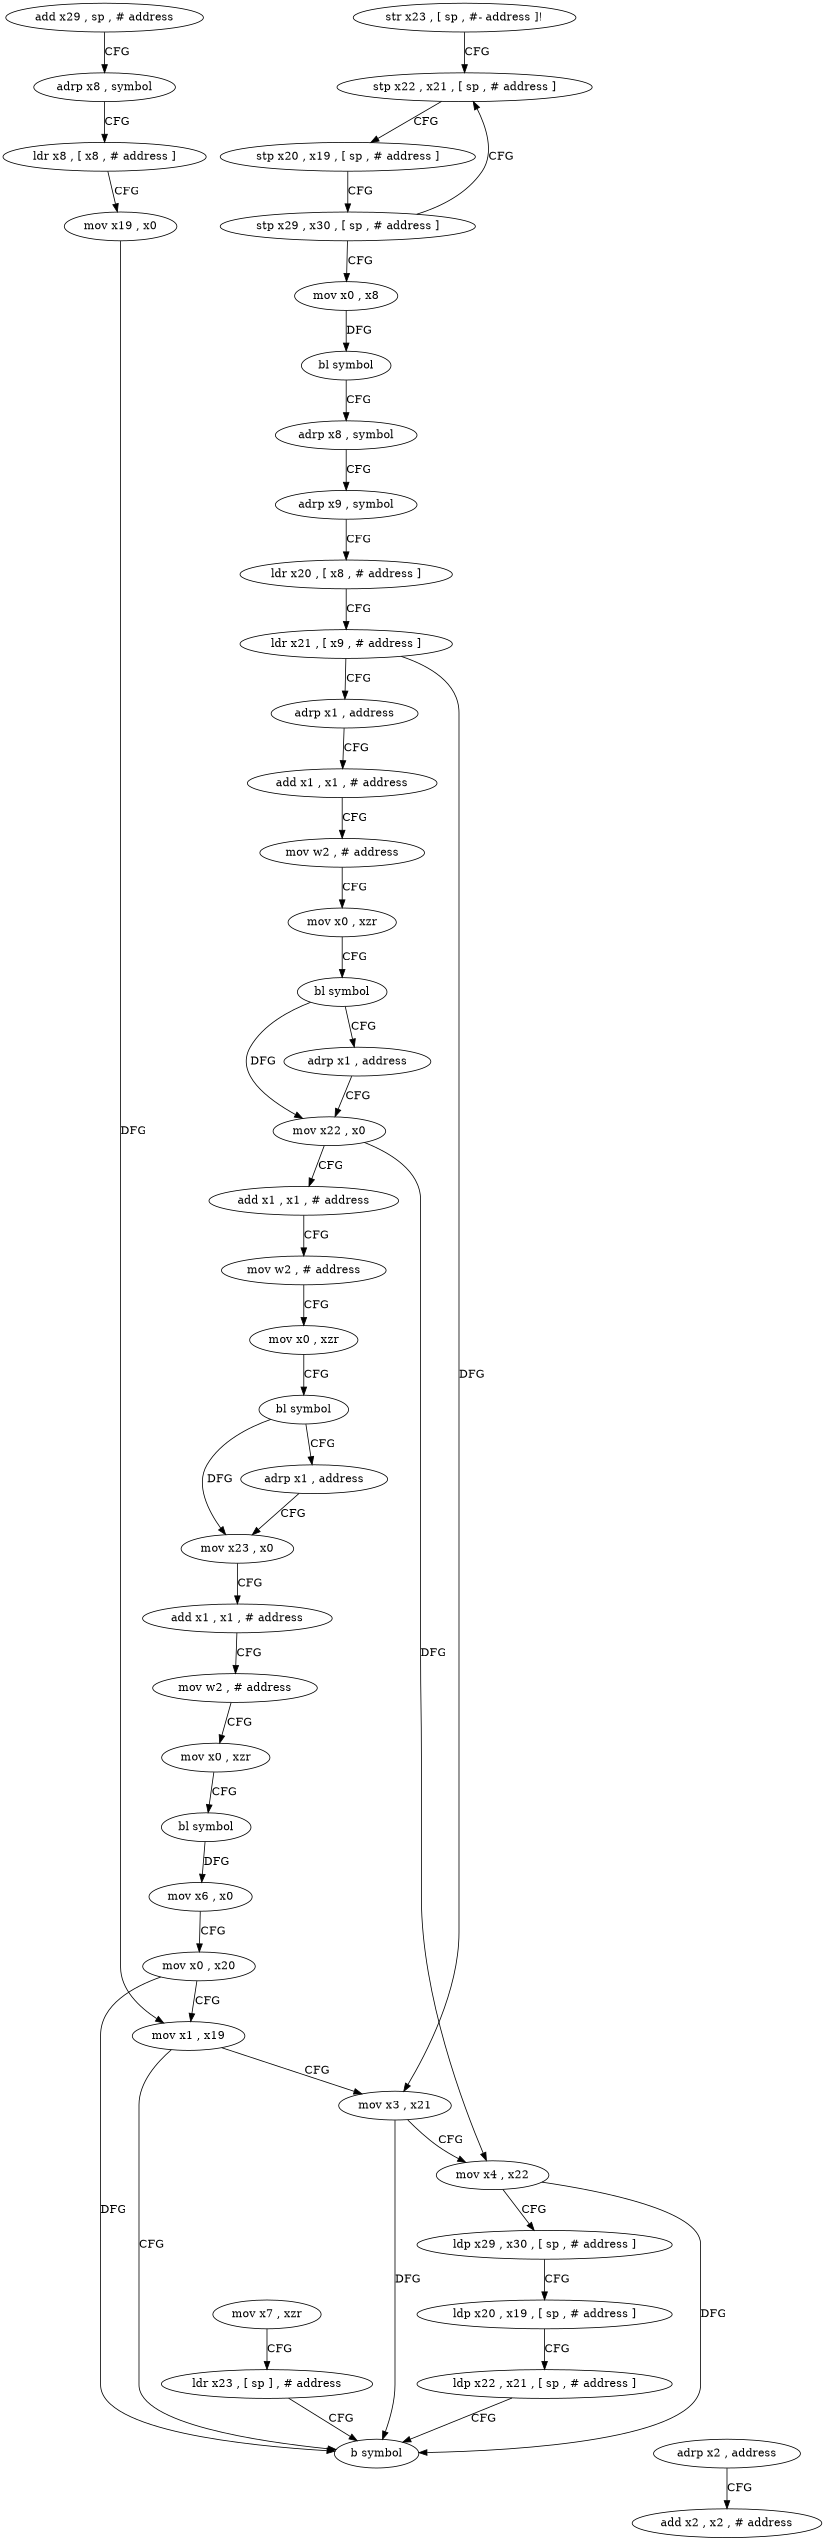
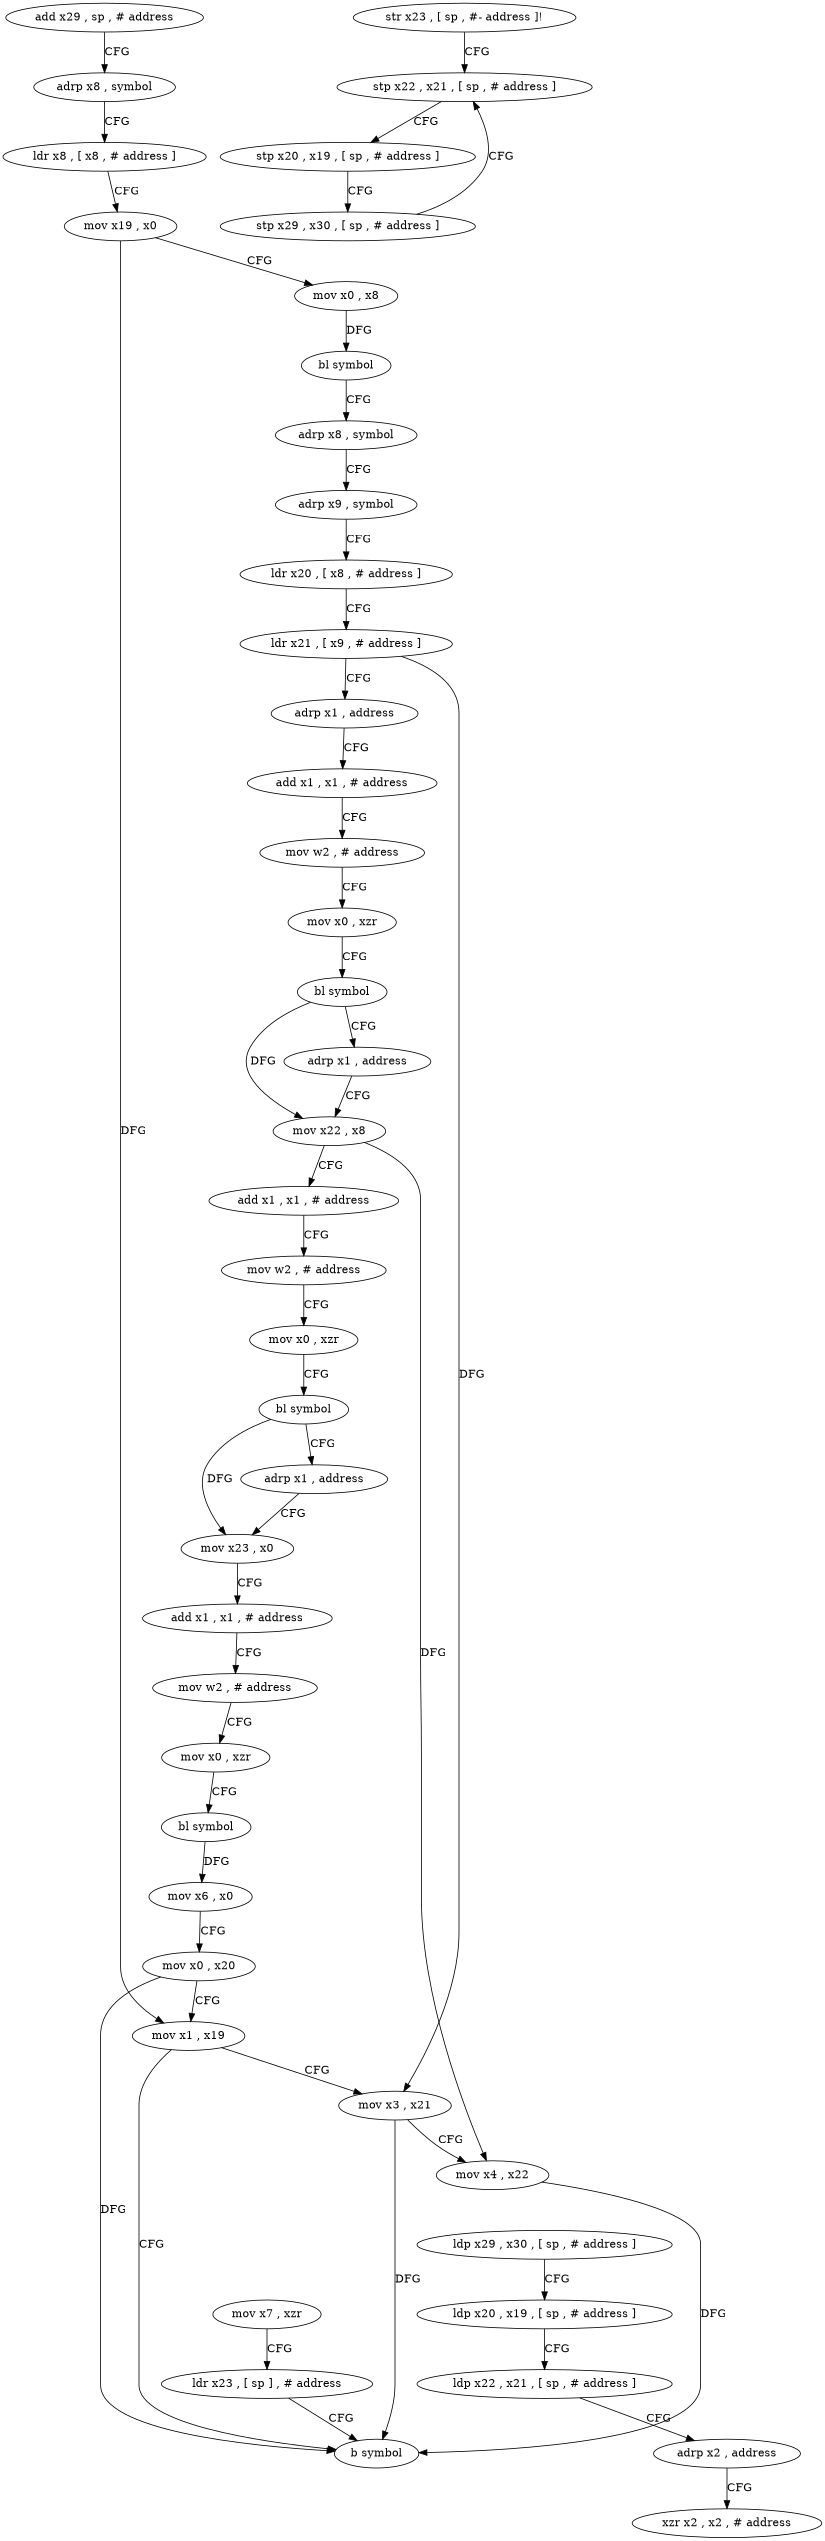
(347, 257) -> (230, 260)
(329, 1131) -> (329, 1131)
(516, 2207) -> none
(461, 2419) -> (633, 2418)
(727, 2523) -> (727, 2523)
